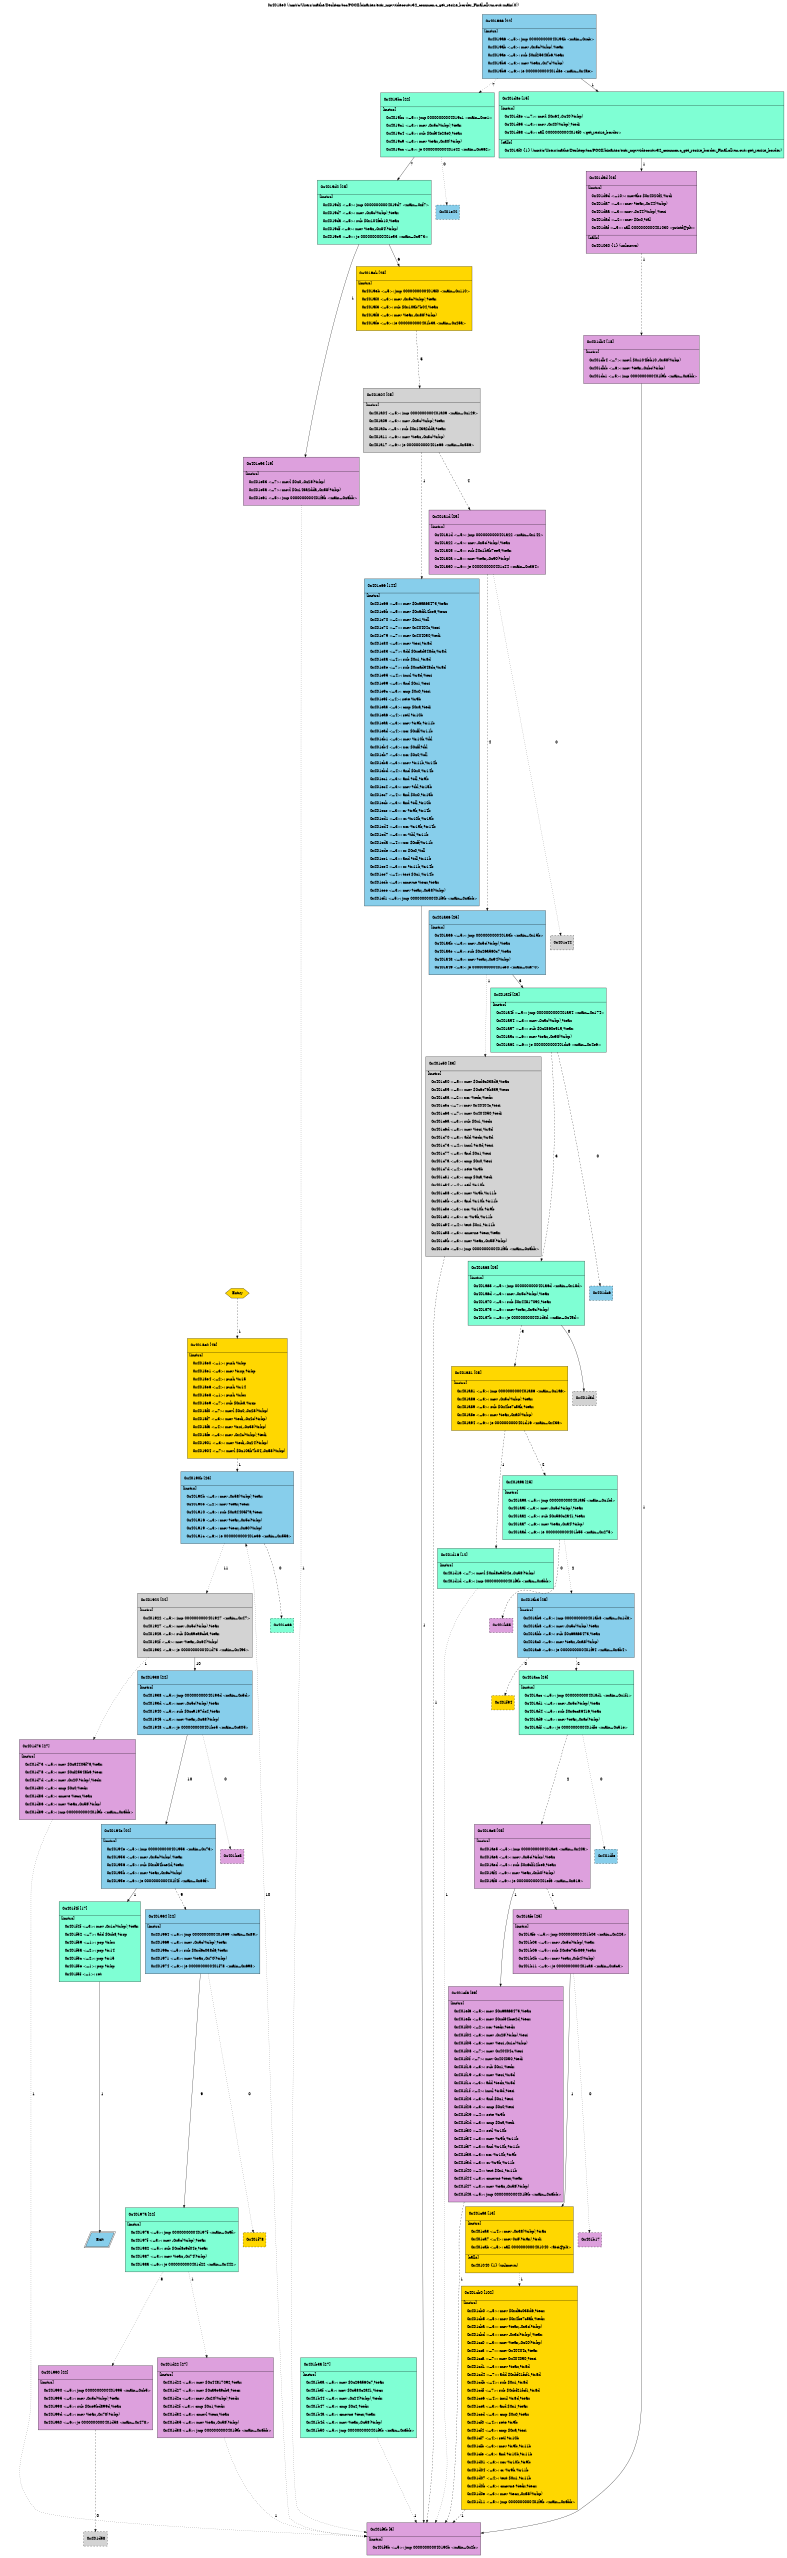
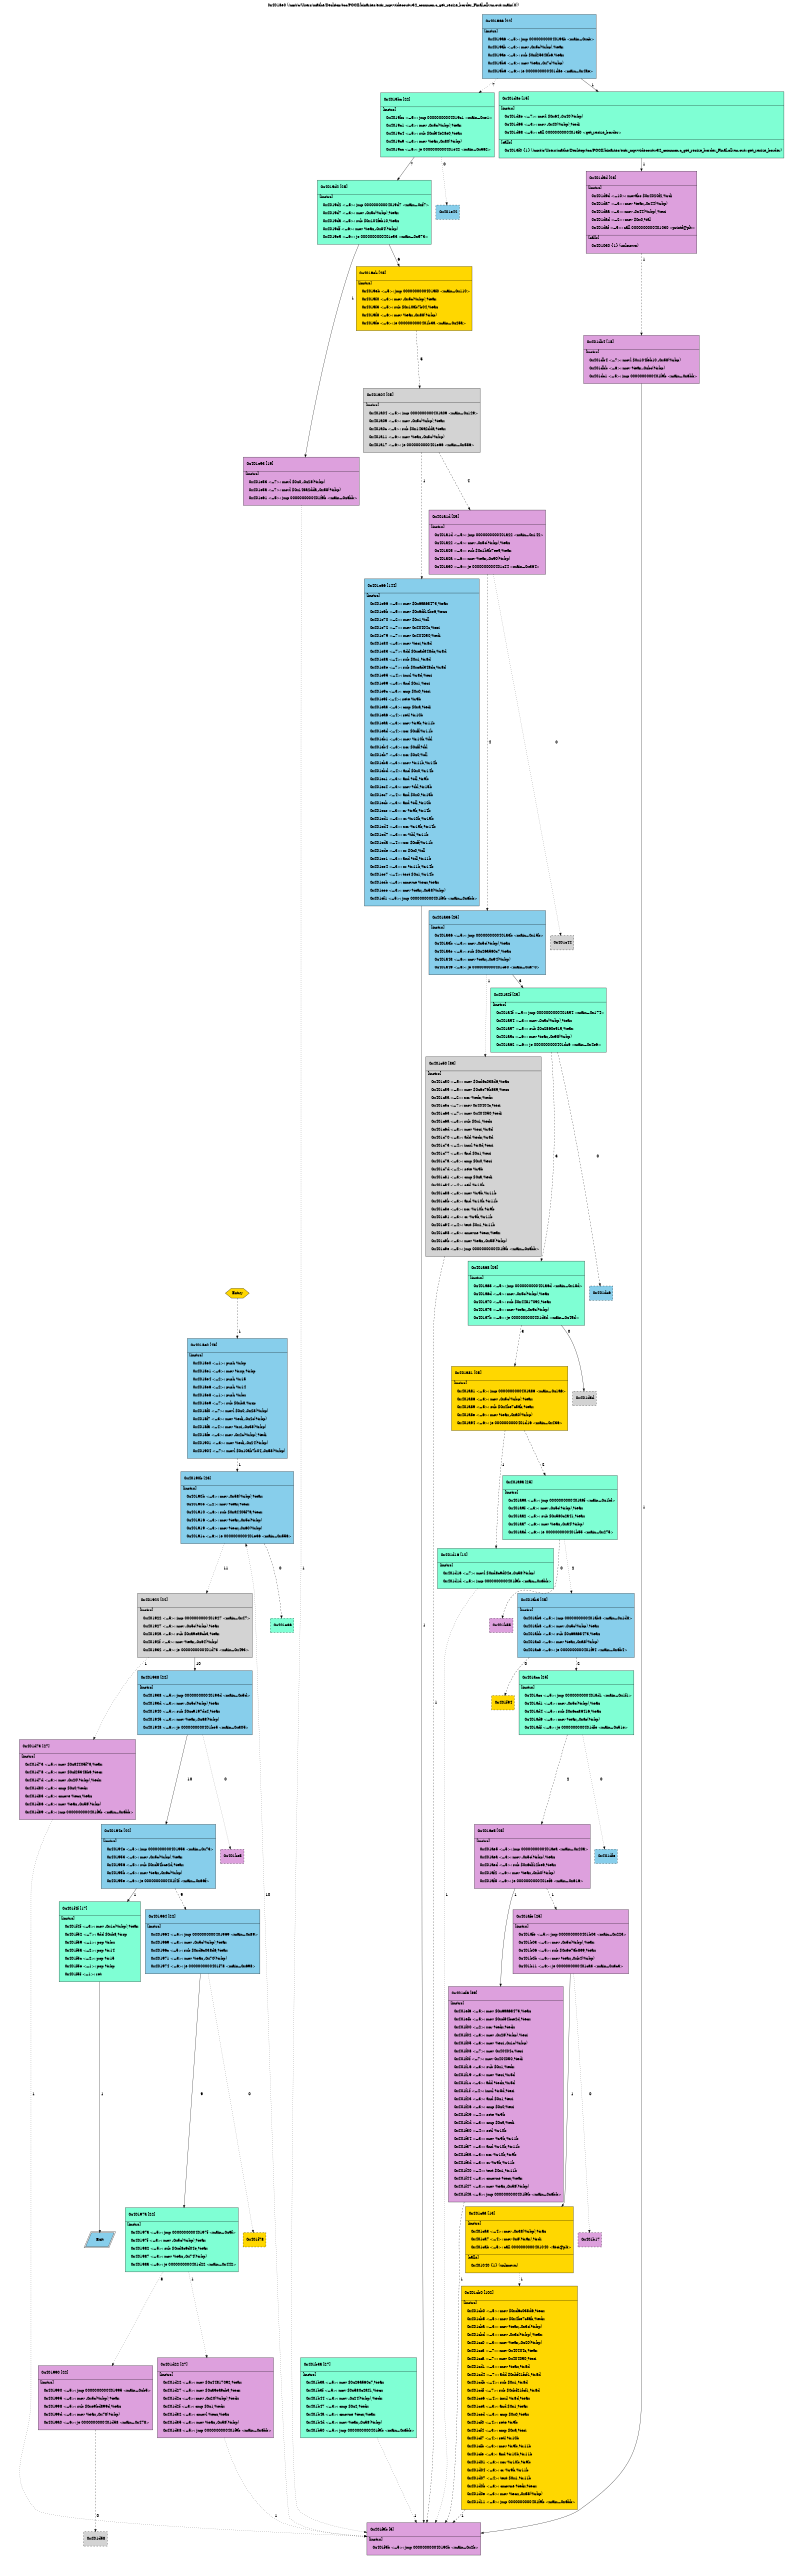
(237, 1398) -> (237, 1398)
